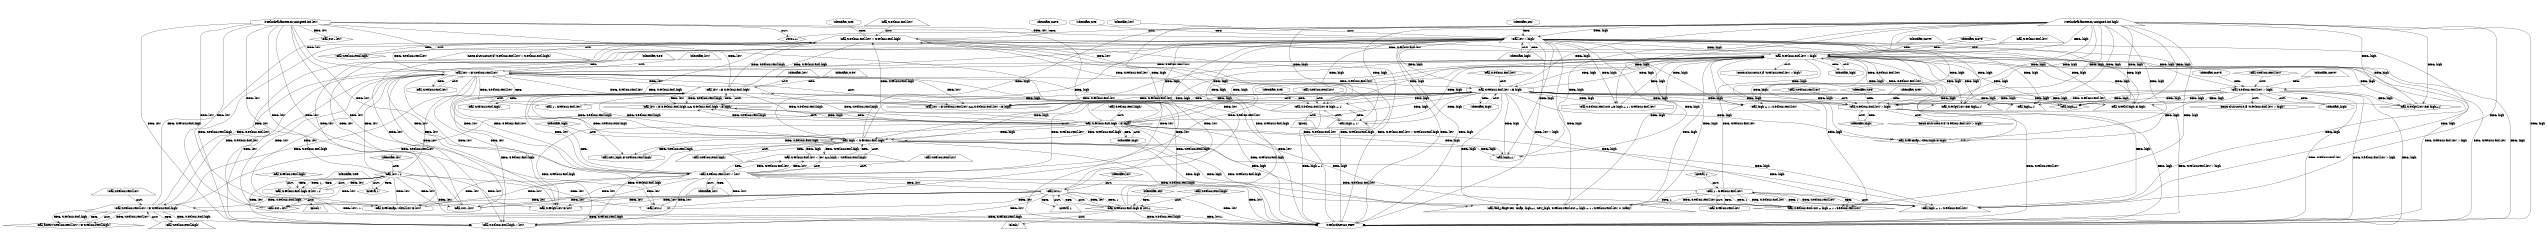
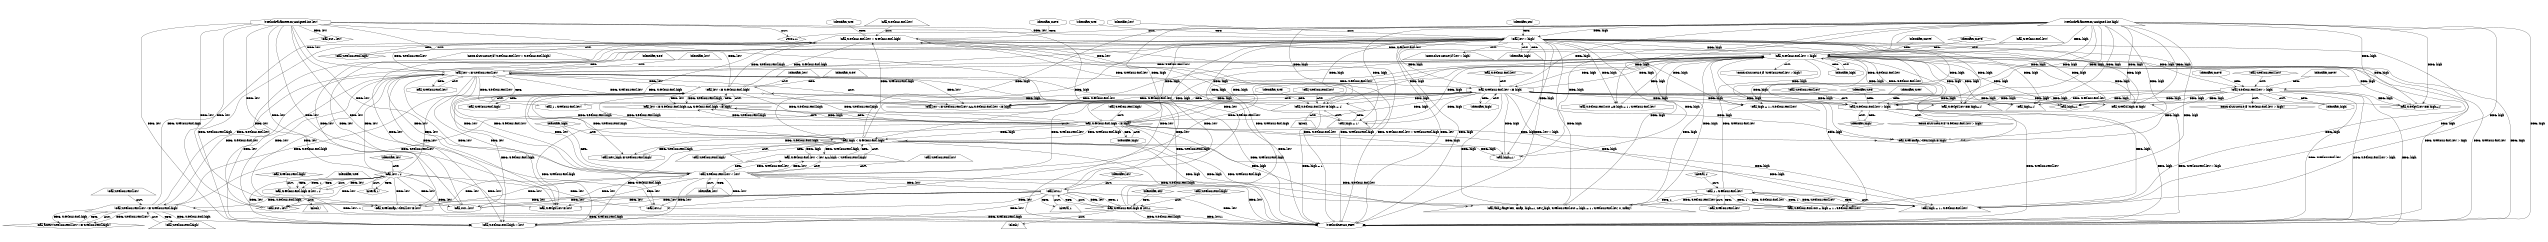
none -> (1448, 56)
(1561, 97) -> none
(1079, 107) -> none
(1455, 195) -> (1502, 133)
